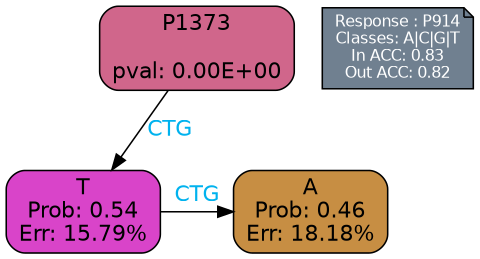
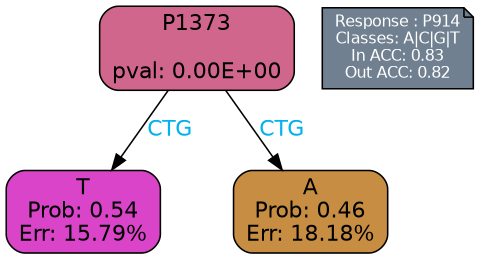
(189, 212) -> (249, 124)
